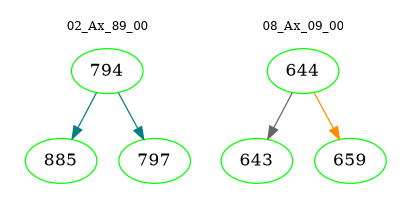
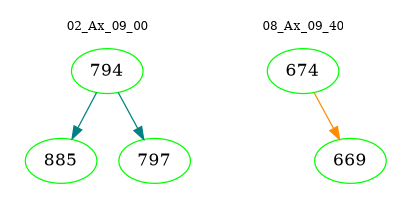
(108, 27) -> (108, 27)
(304, 27) -> (304, 27)
(303, 71) -> (303, 71)
(257, 161) -> none
(350, 161) -> (350, 161)
